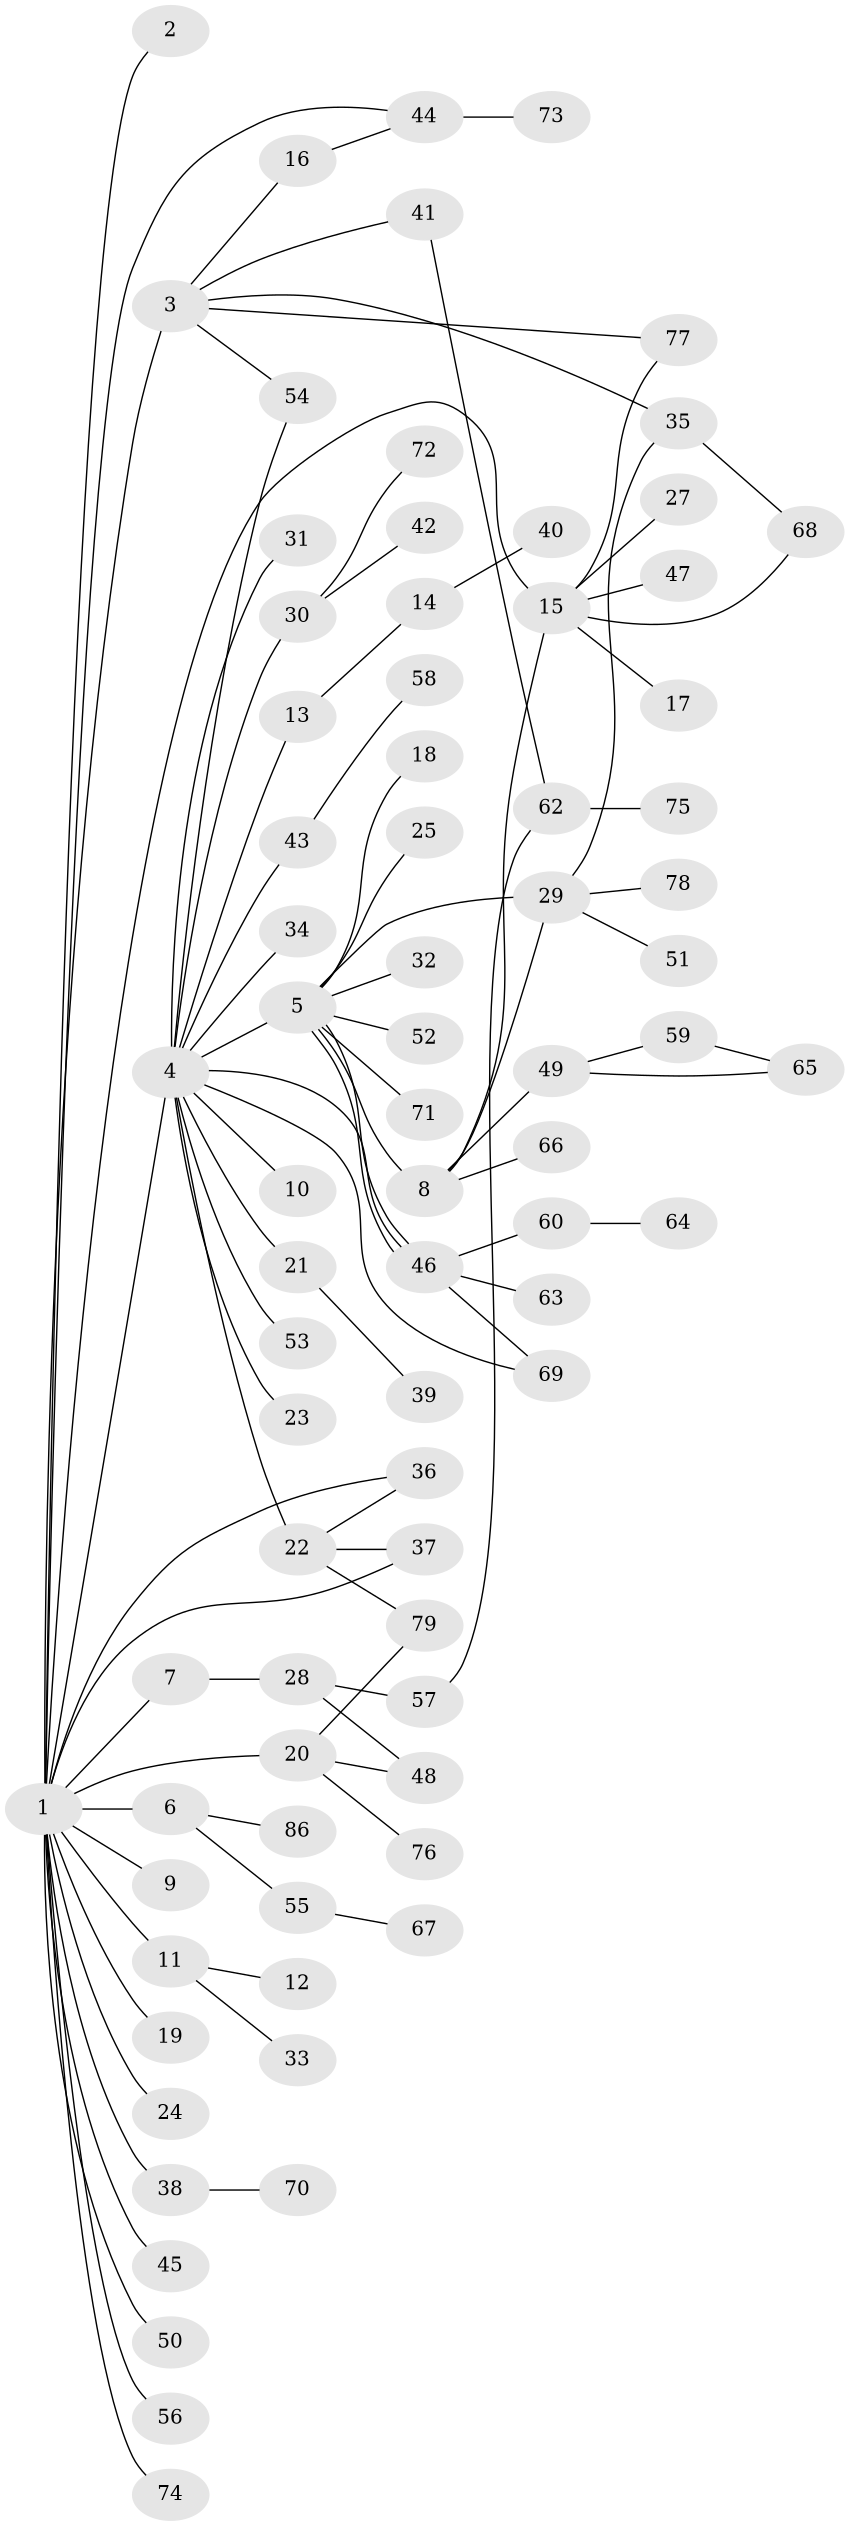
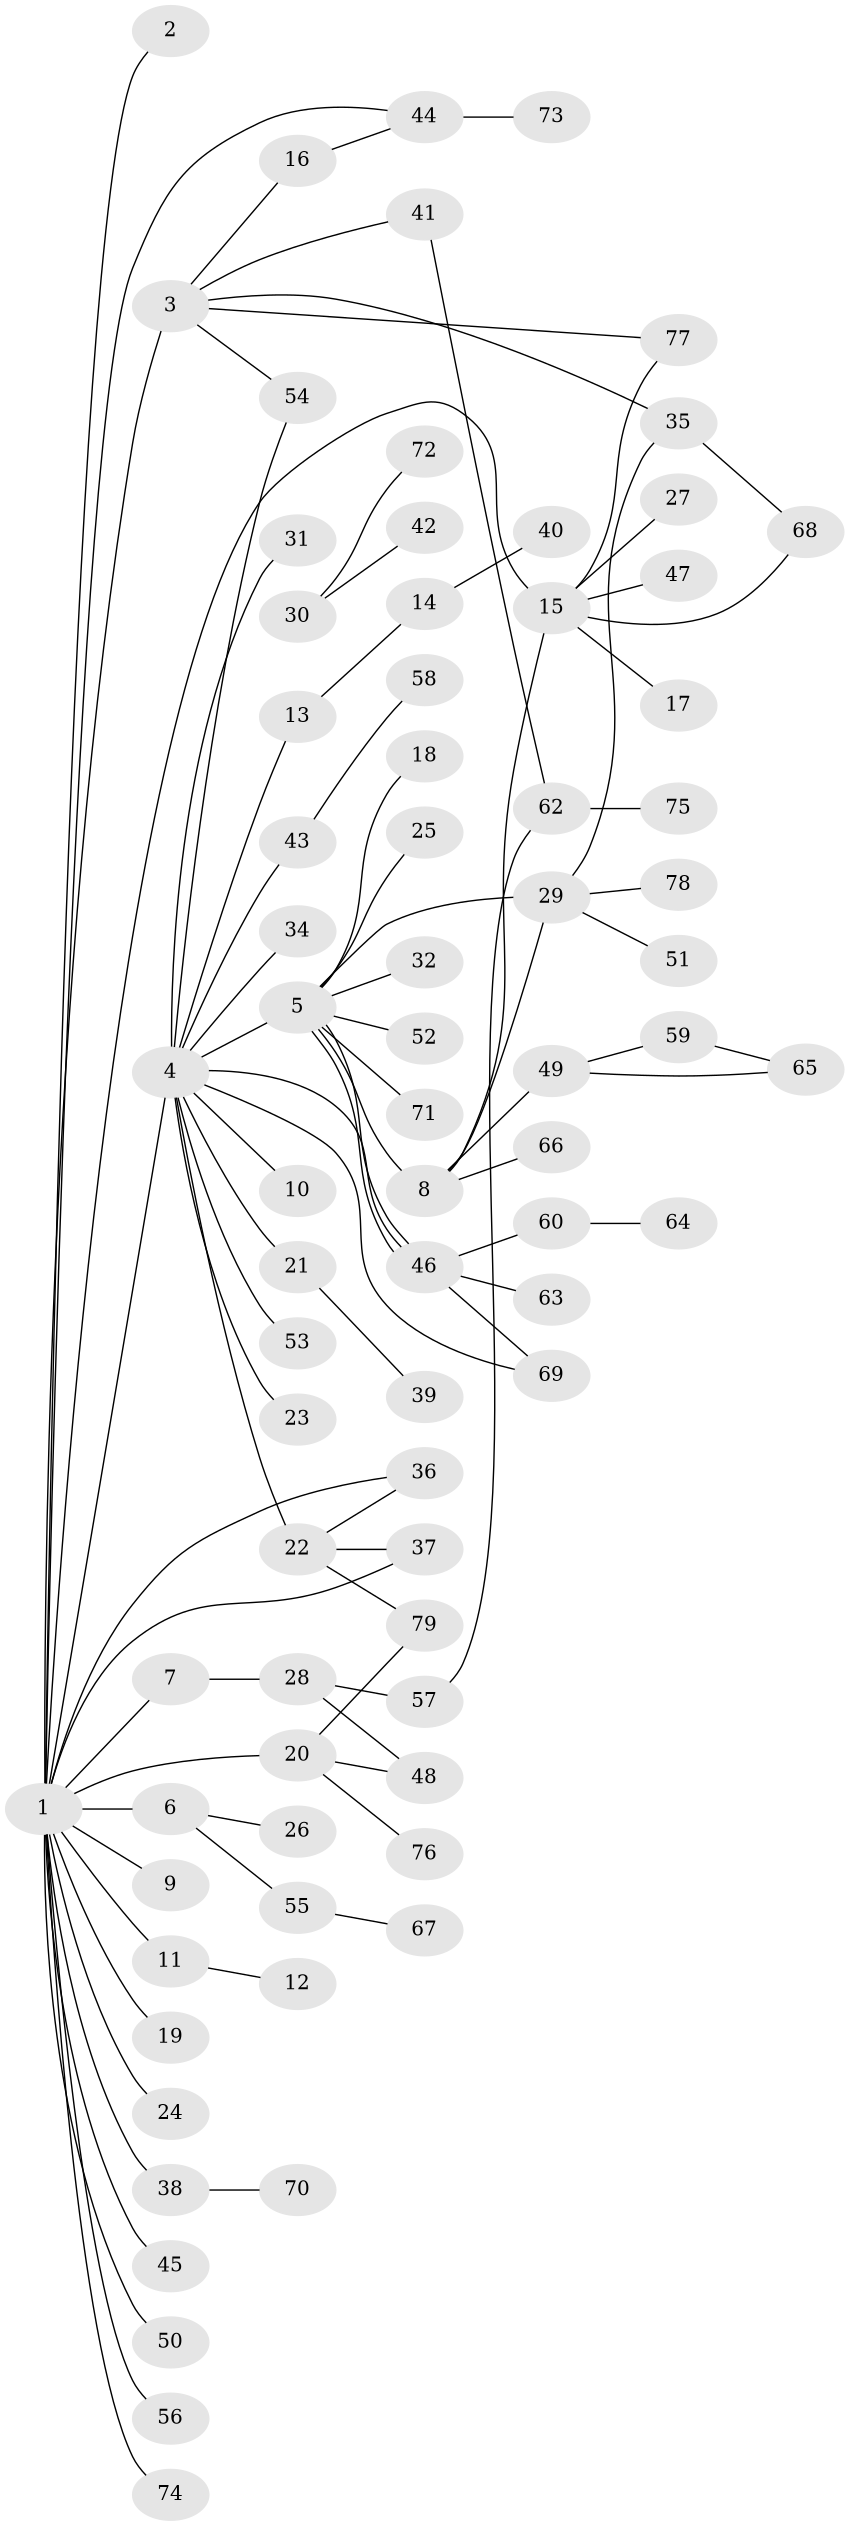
(211, 838) -> none
(298, 1832) -> (298, 1832)
(298, 2060) -> none
